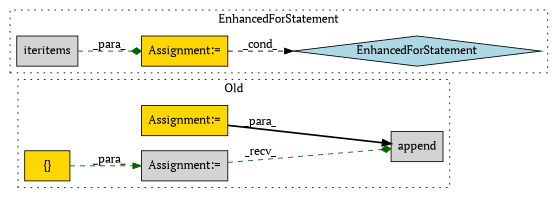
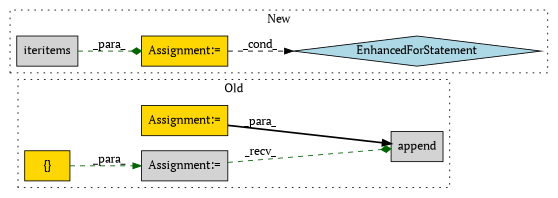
(279, 20) -> (279, 20)
